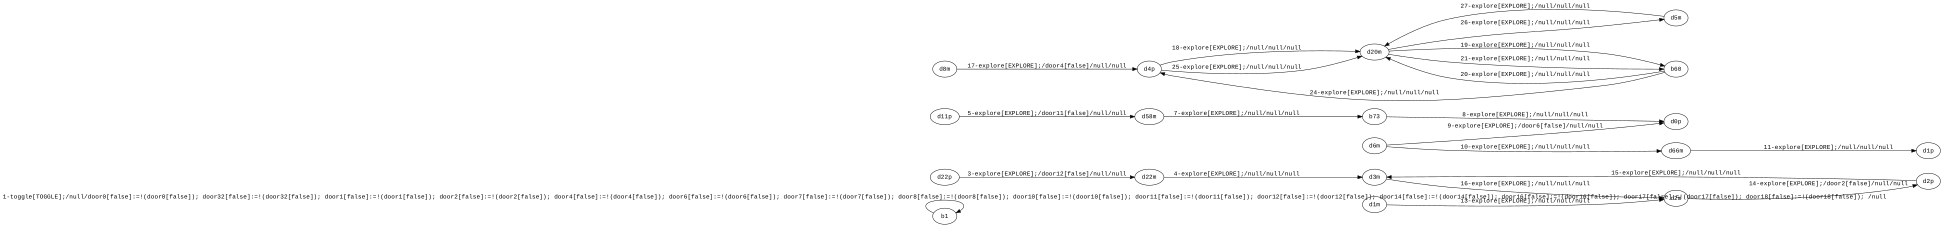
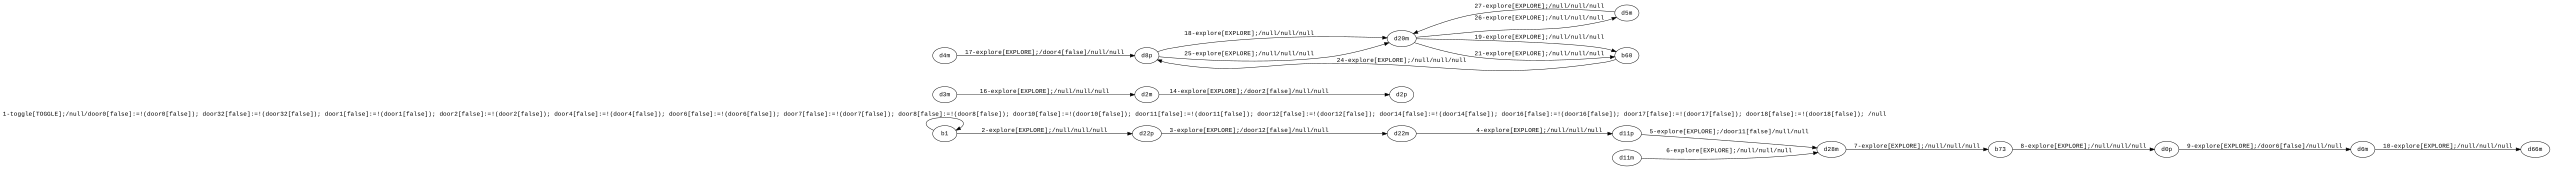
(945, 69) -> (945, 56)
(1149, 69) -> (1147, 56)
(1526, 83) -> none
(1149, 117) -> (1831, 149)
none -> (1042, 134)
(1523, 136) -> (2263, 149)
(1928, 151) -> none
none -> (1627, 158)
(1261, 177) -> (1512, 134)
(1654, 177) -> none
(1375, 205) -> none
